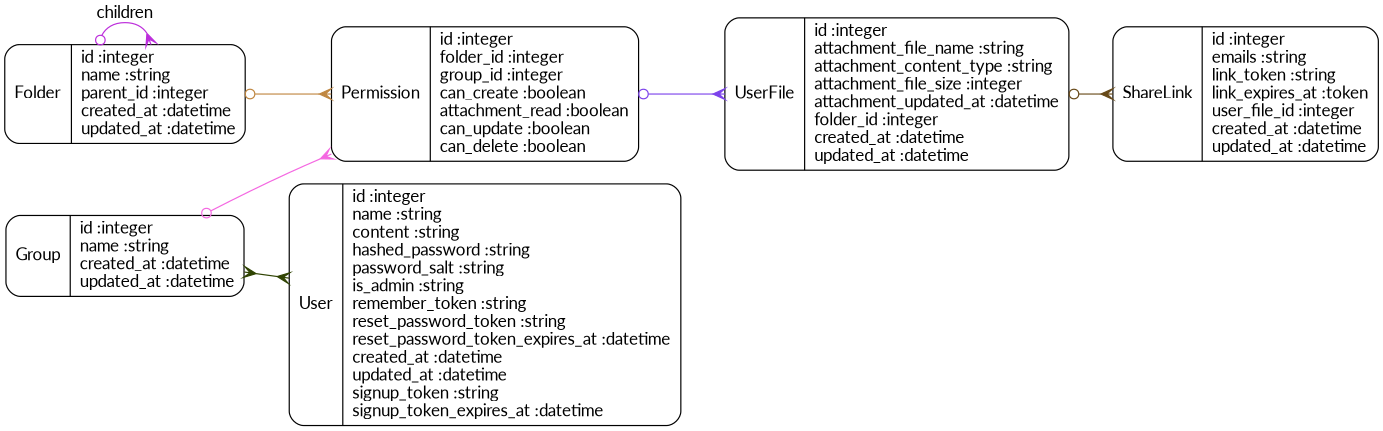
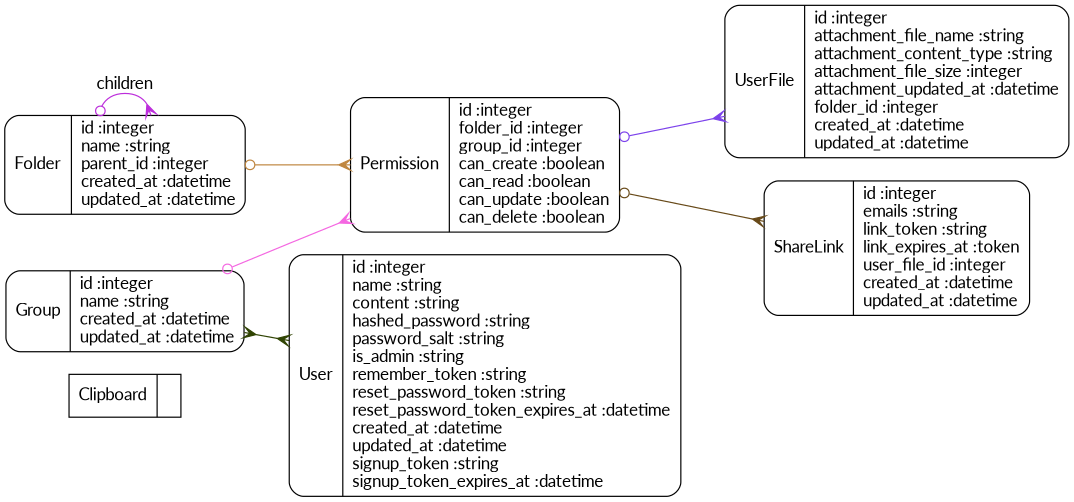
(1090, 94) -> (691, 207)
(534, 111) -> (525, 182)
none -> (125, 396)
